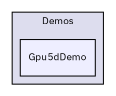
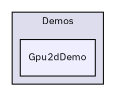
(58, 58) -> (58, 58)
